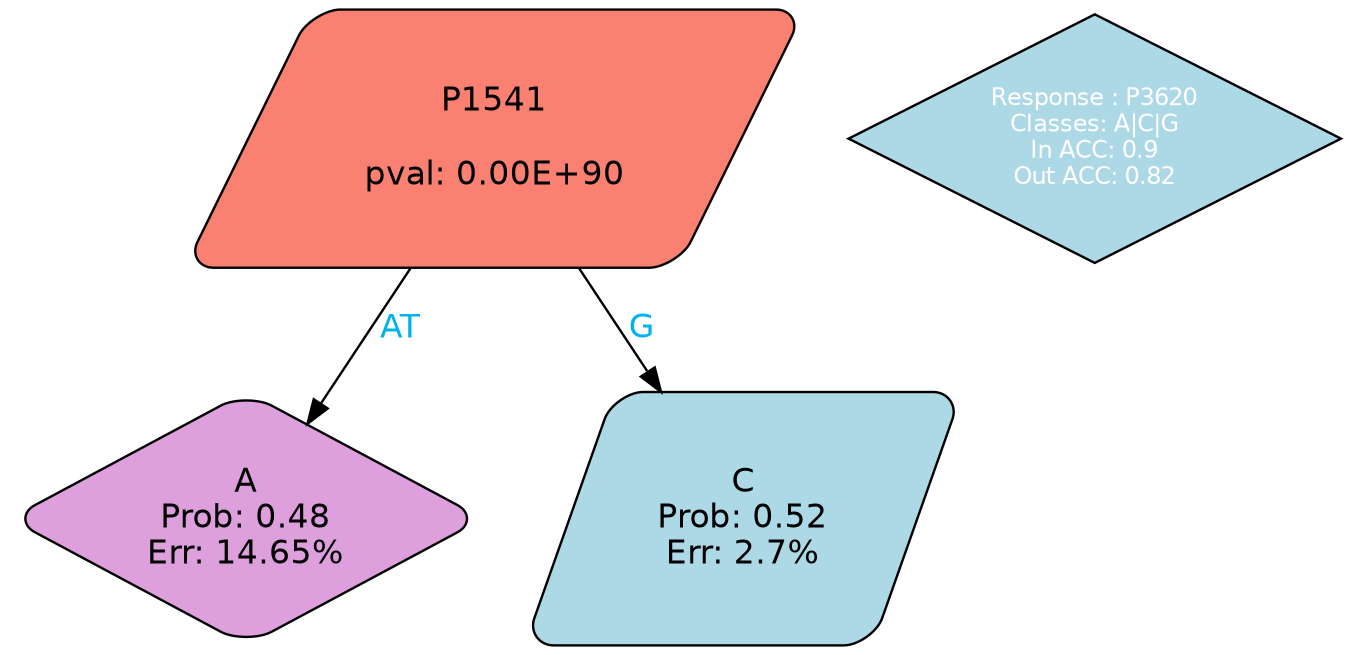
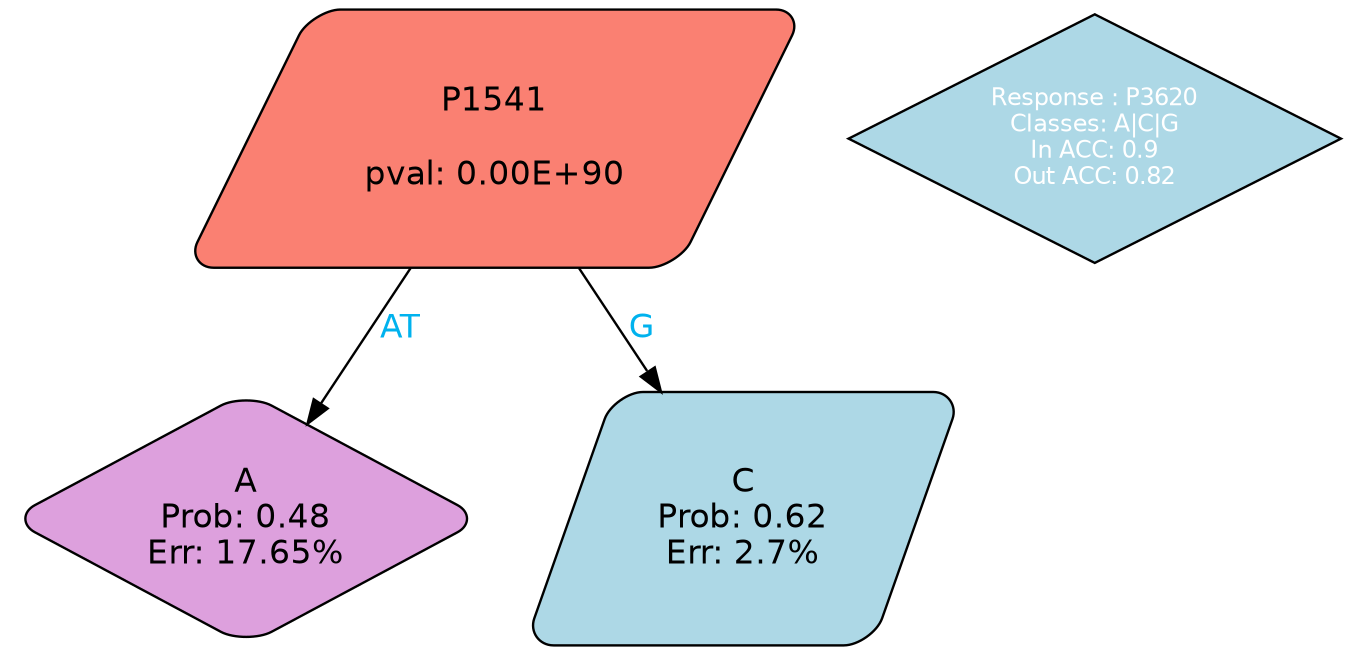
(246, 519) -> (246, 519)
(743, 519) -> (743, 519)
